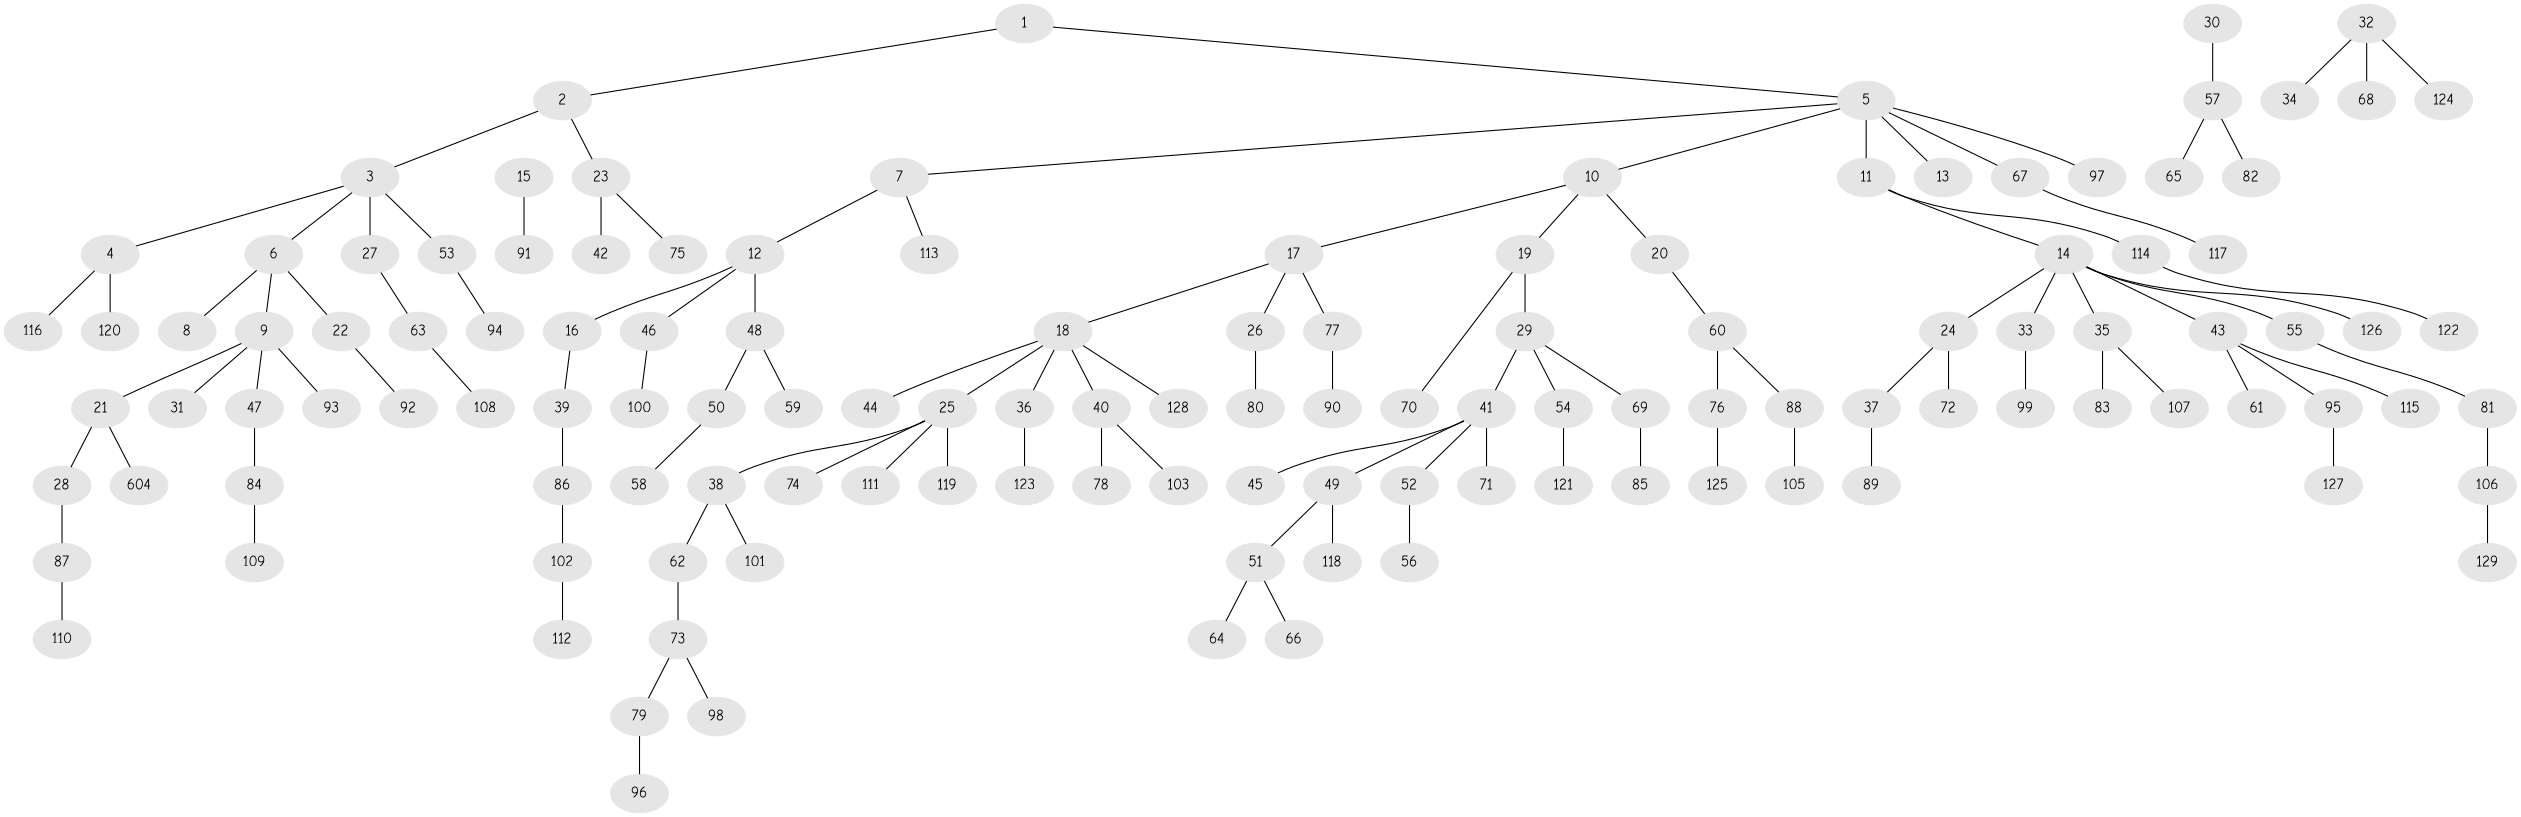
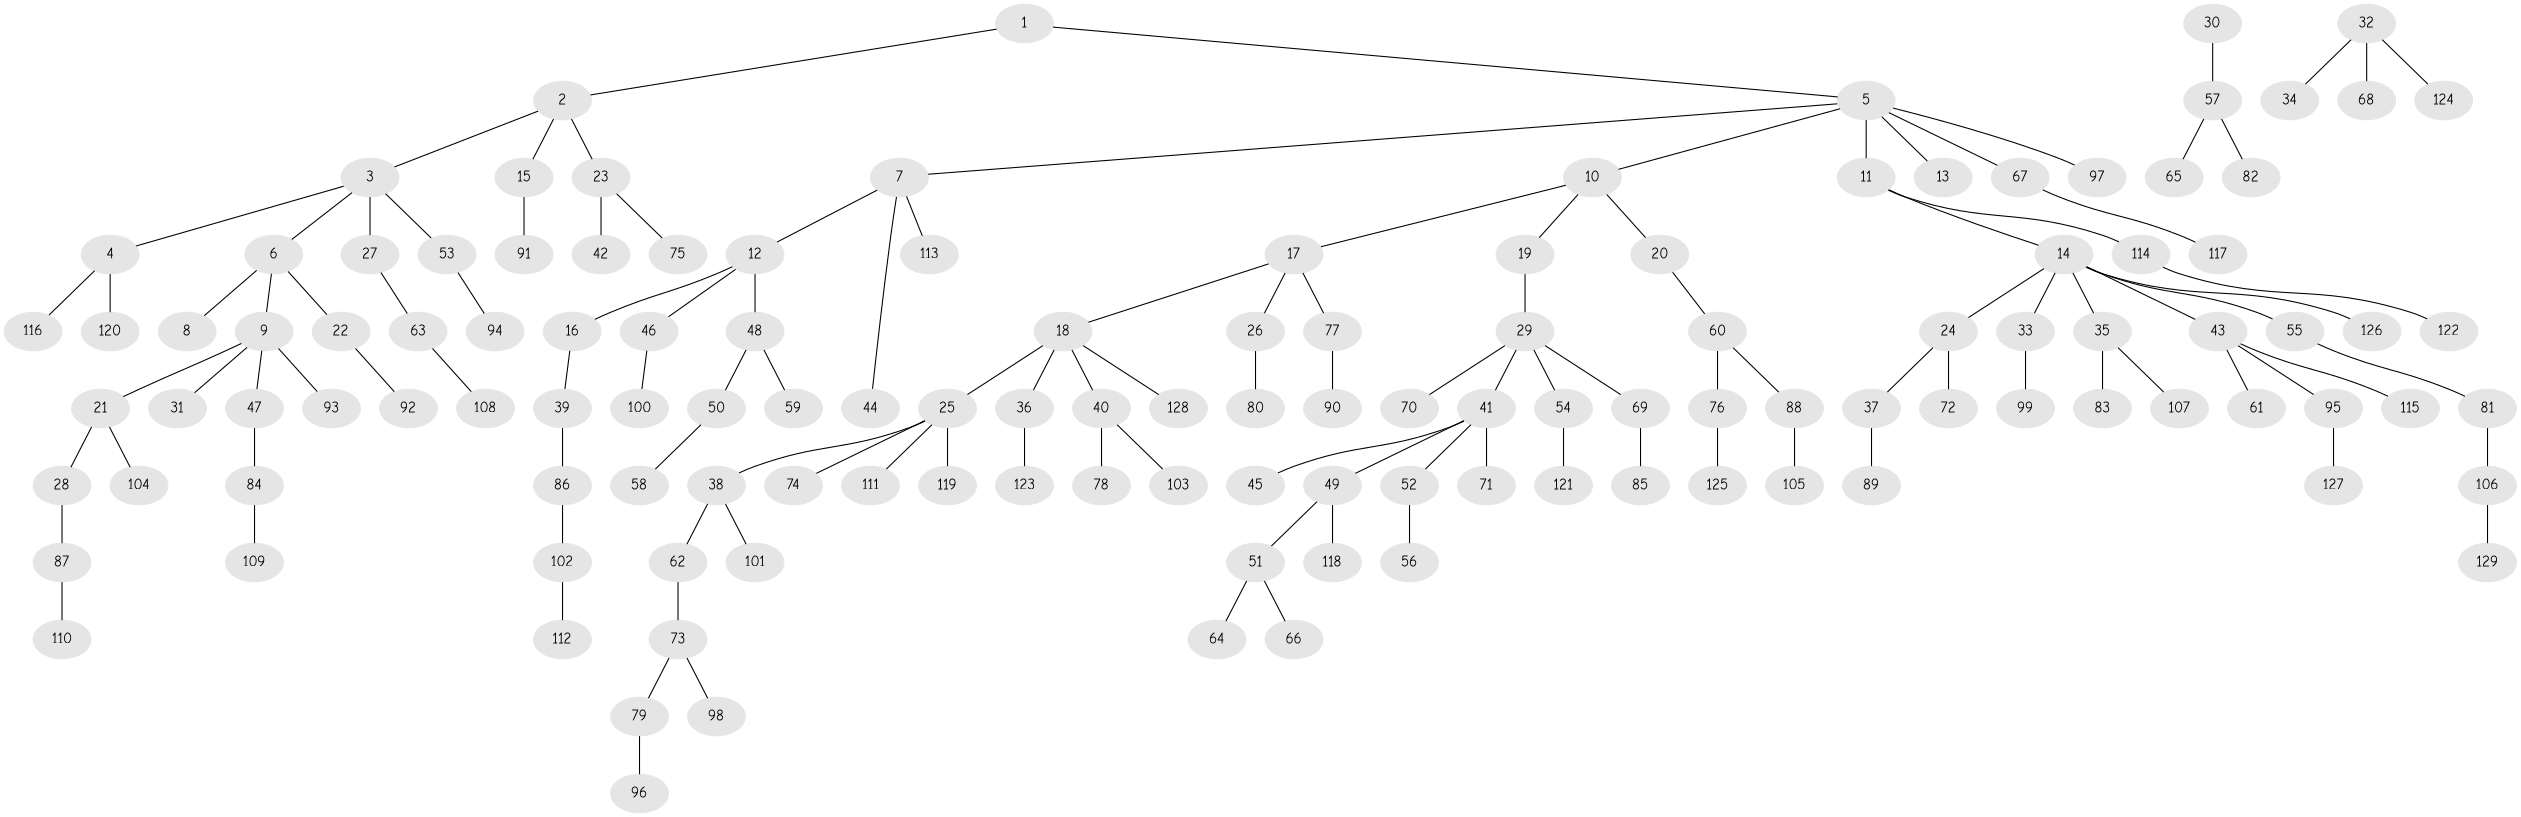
none -> (543, 139)
(1467, 332) -> (1467, 370)
(965, 367) -> (884, 293)
(139, 486) -> (139, 486)
